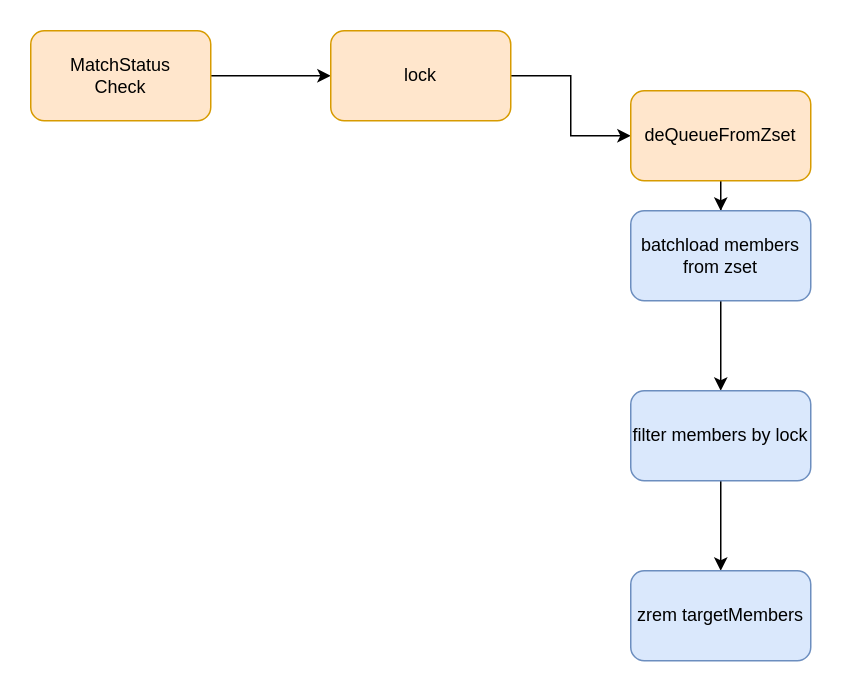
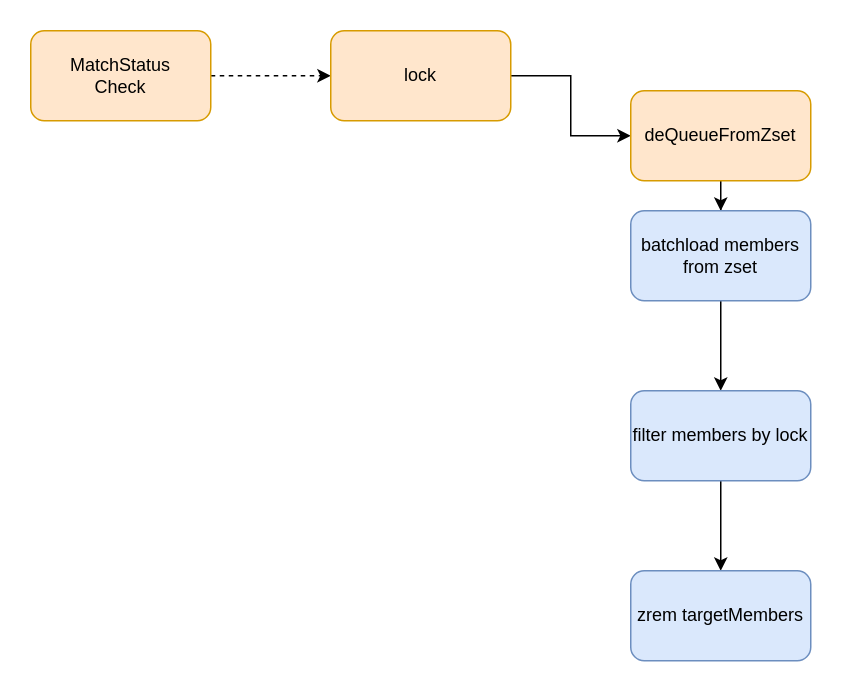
(266, 76) -> (266, 76)
